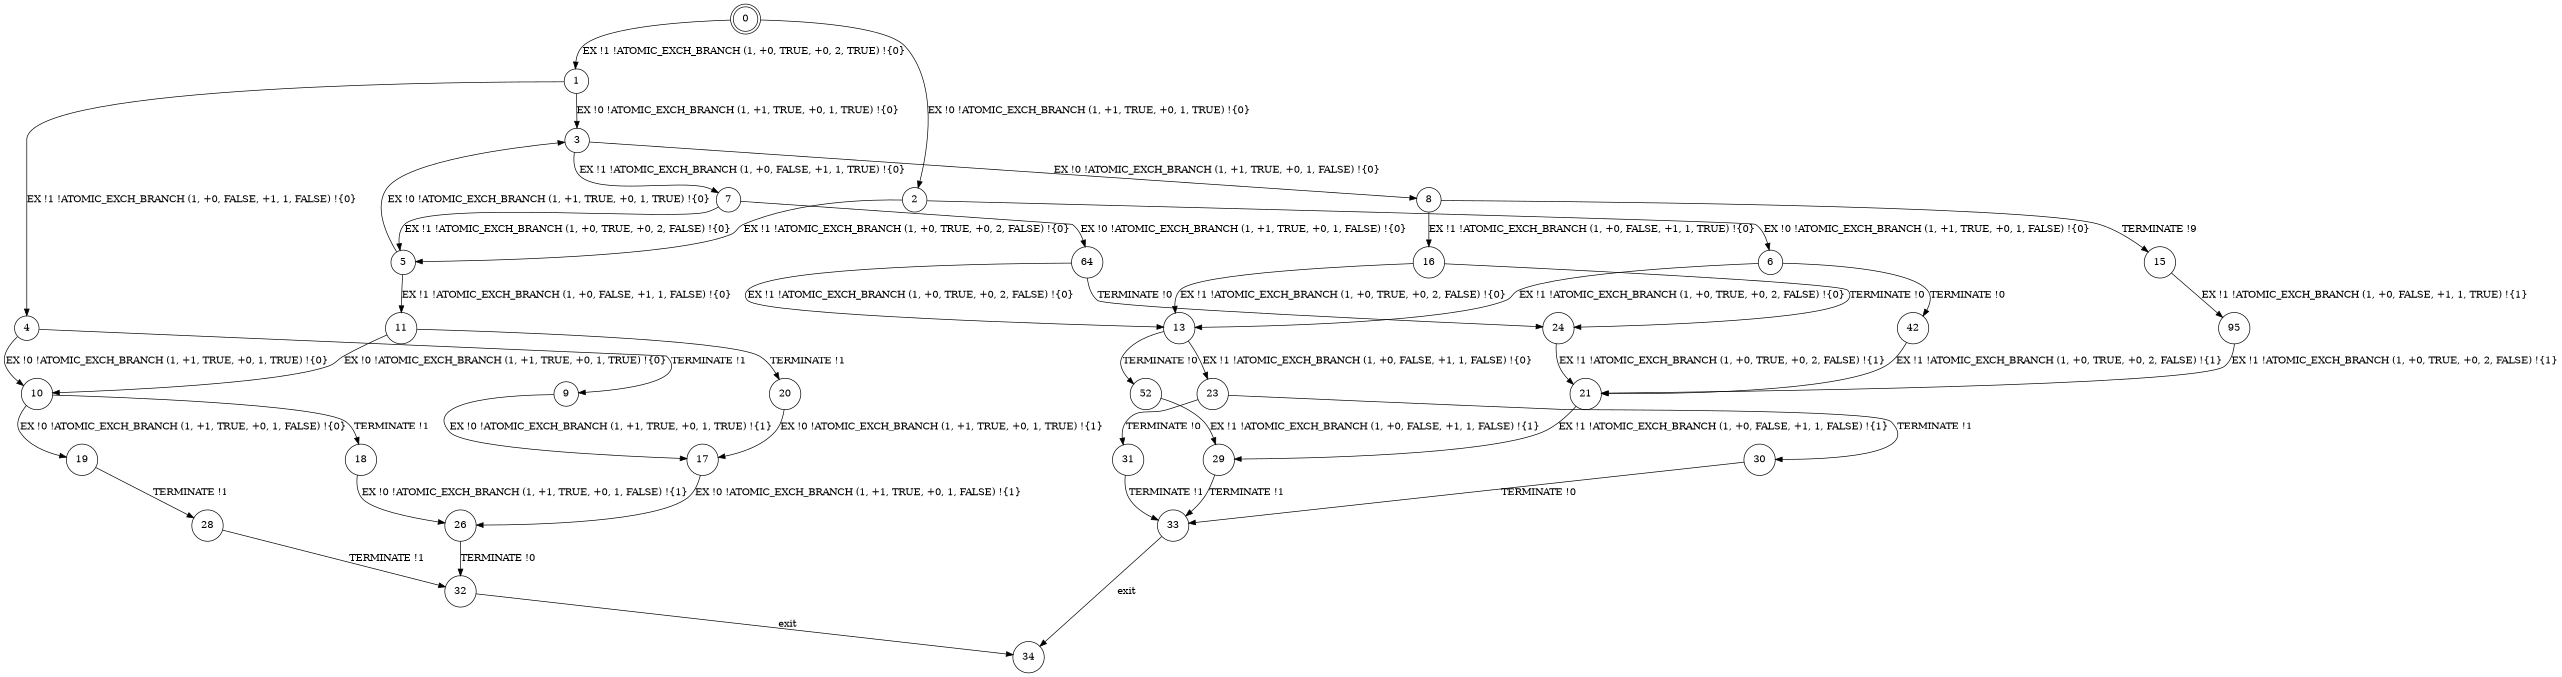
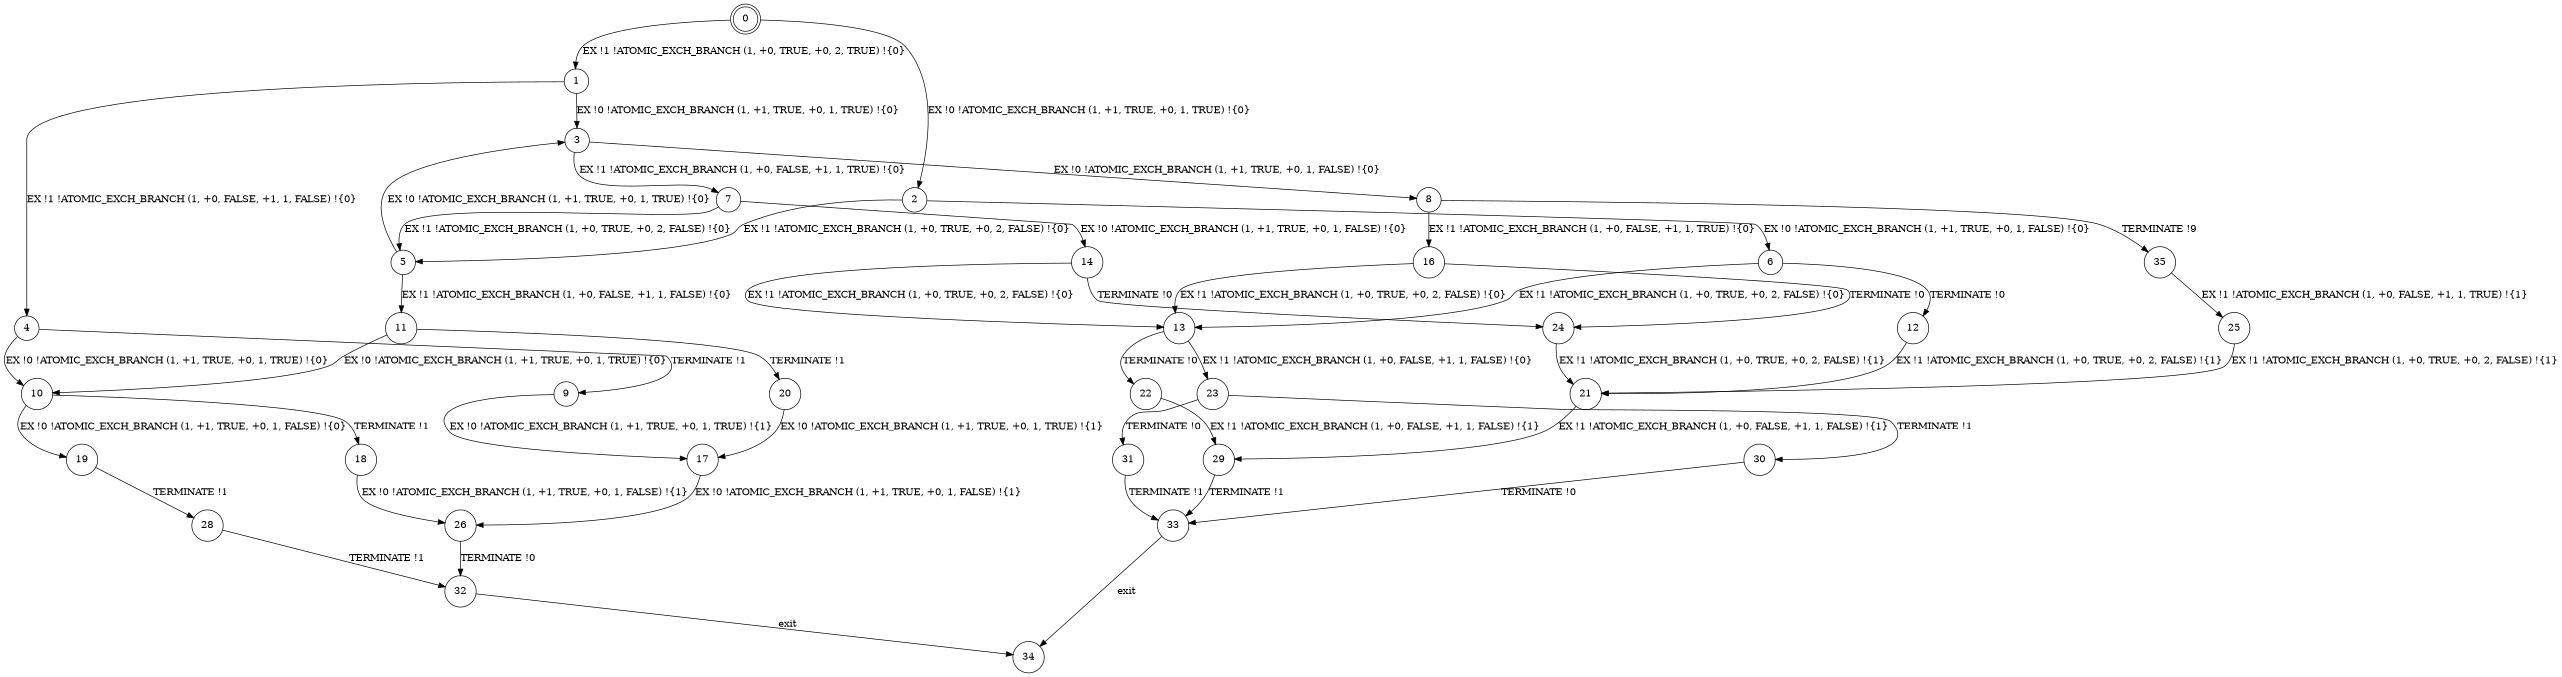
(1087, 262) -> (1087, 262)
(2160, 262) -> (2160, 262)
(1913, 328) -> (1913, 328)
(2234, 328) -> (2234, 328)
(1146, 394) -> (1146, 394)
